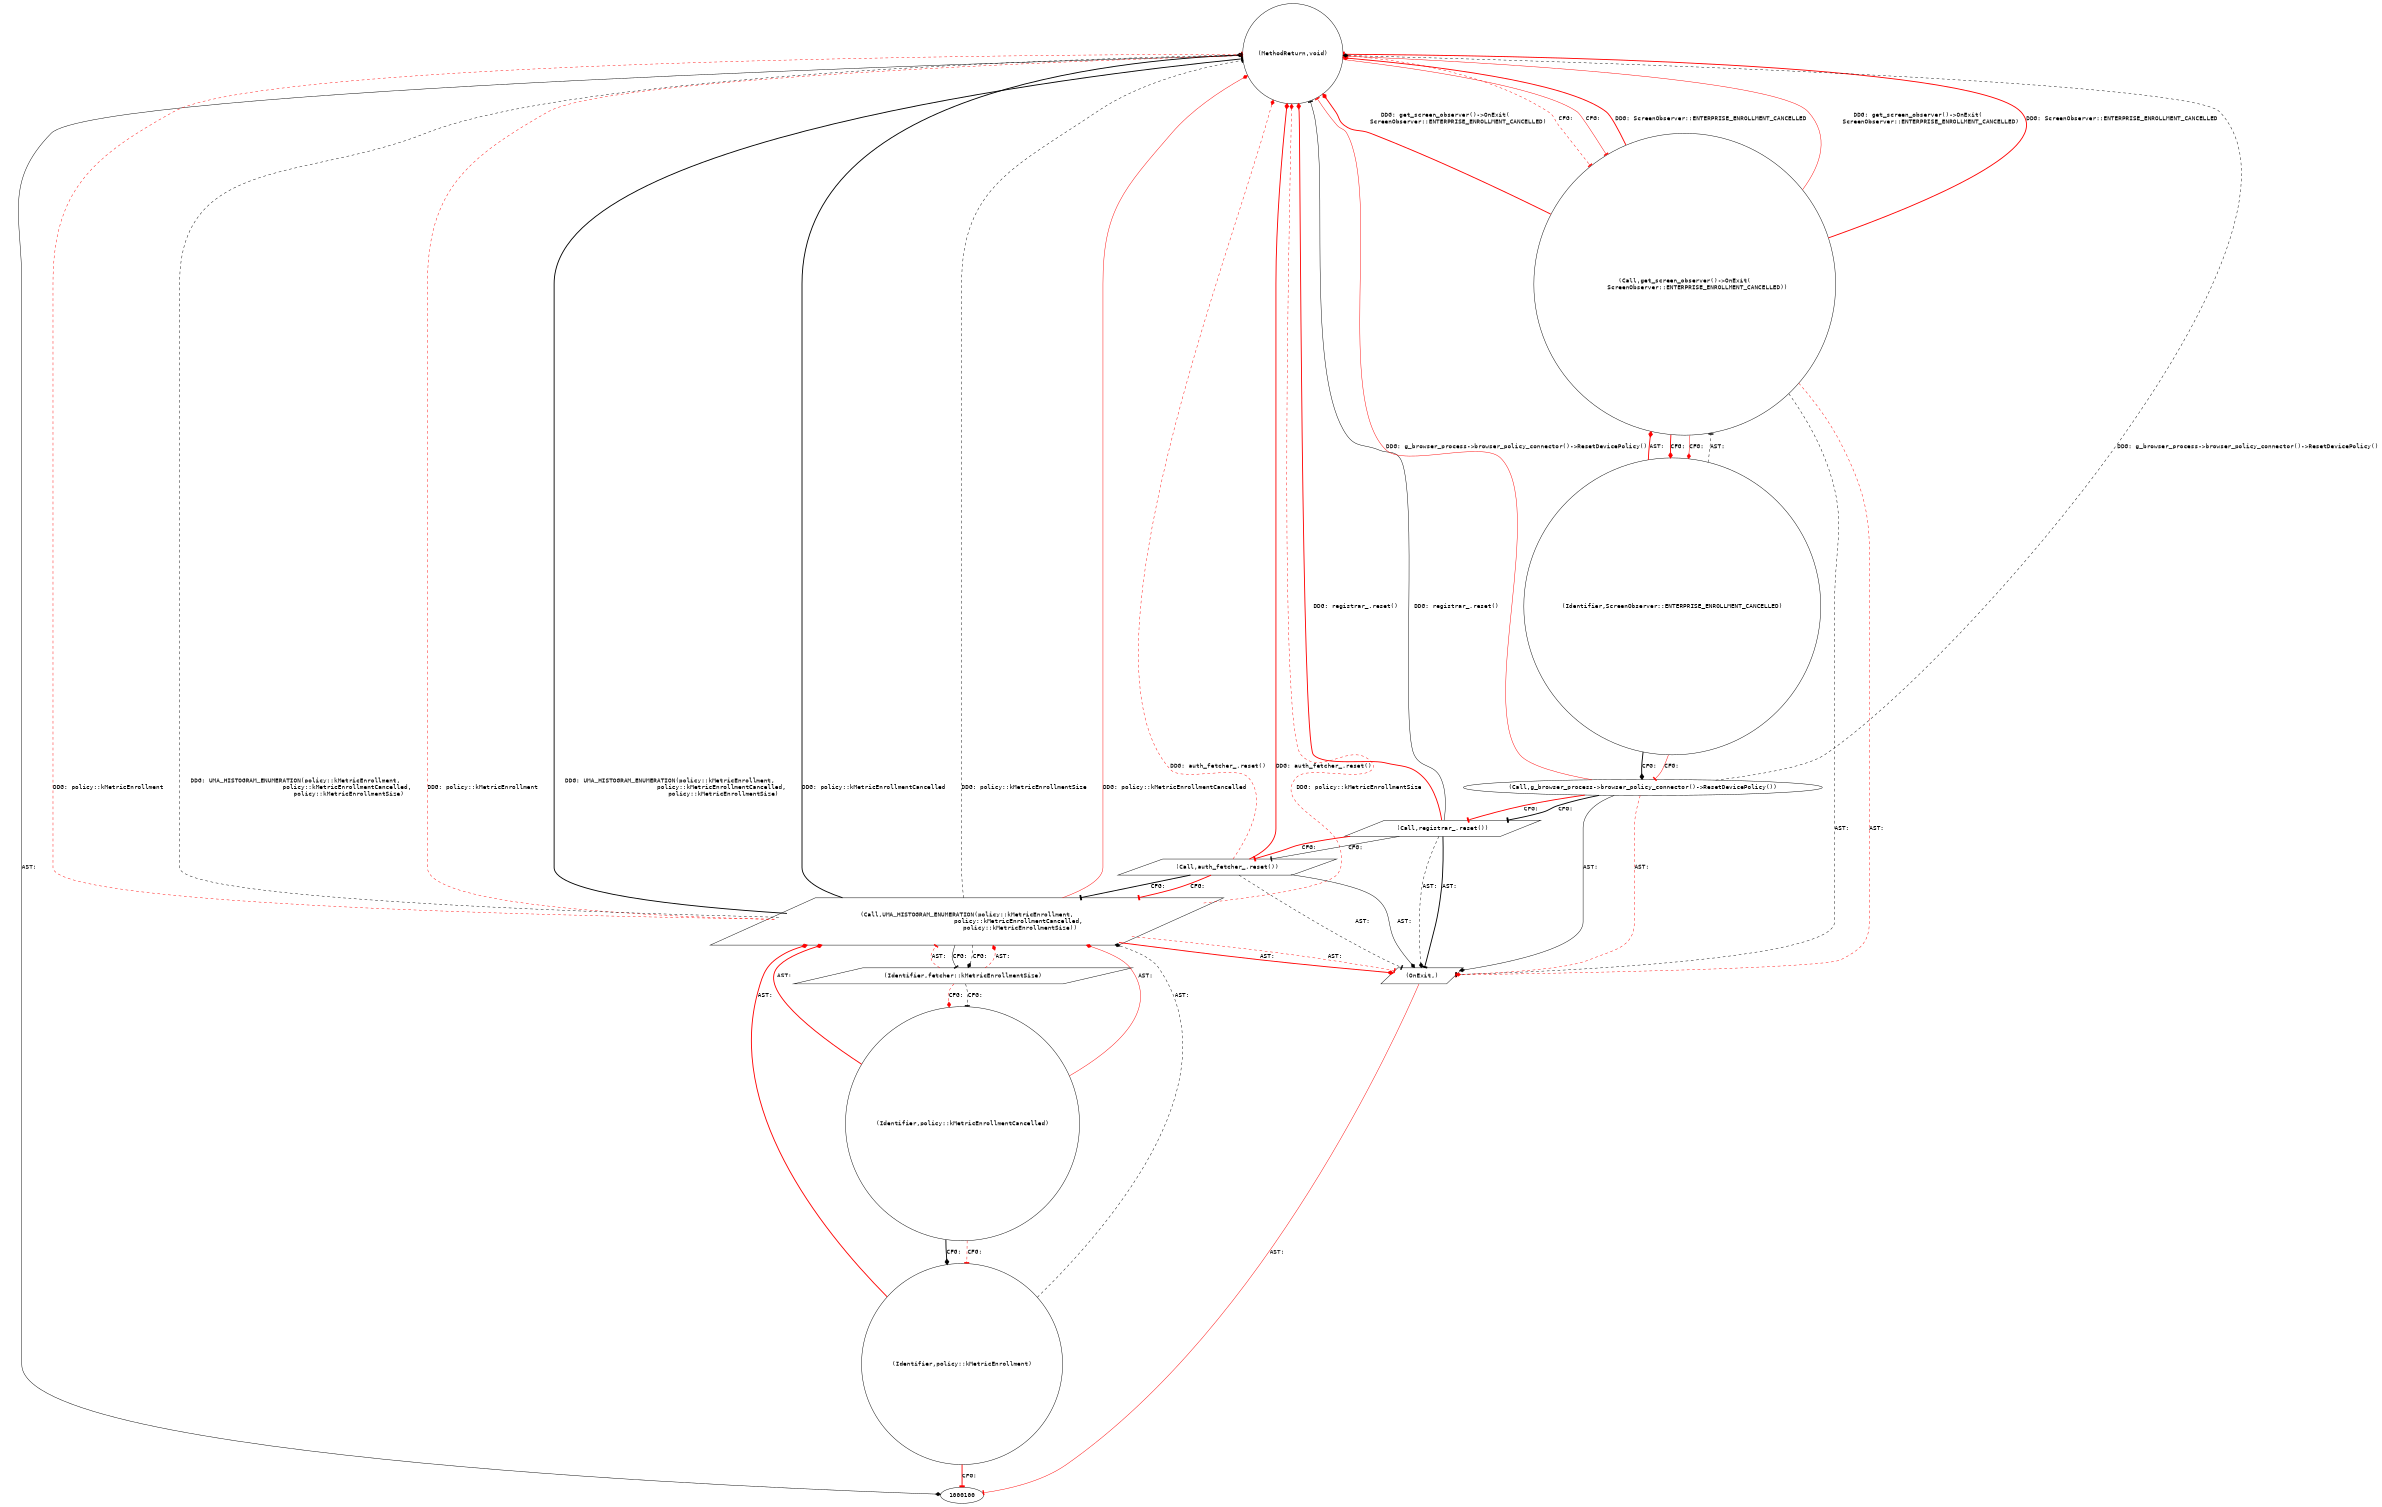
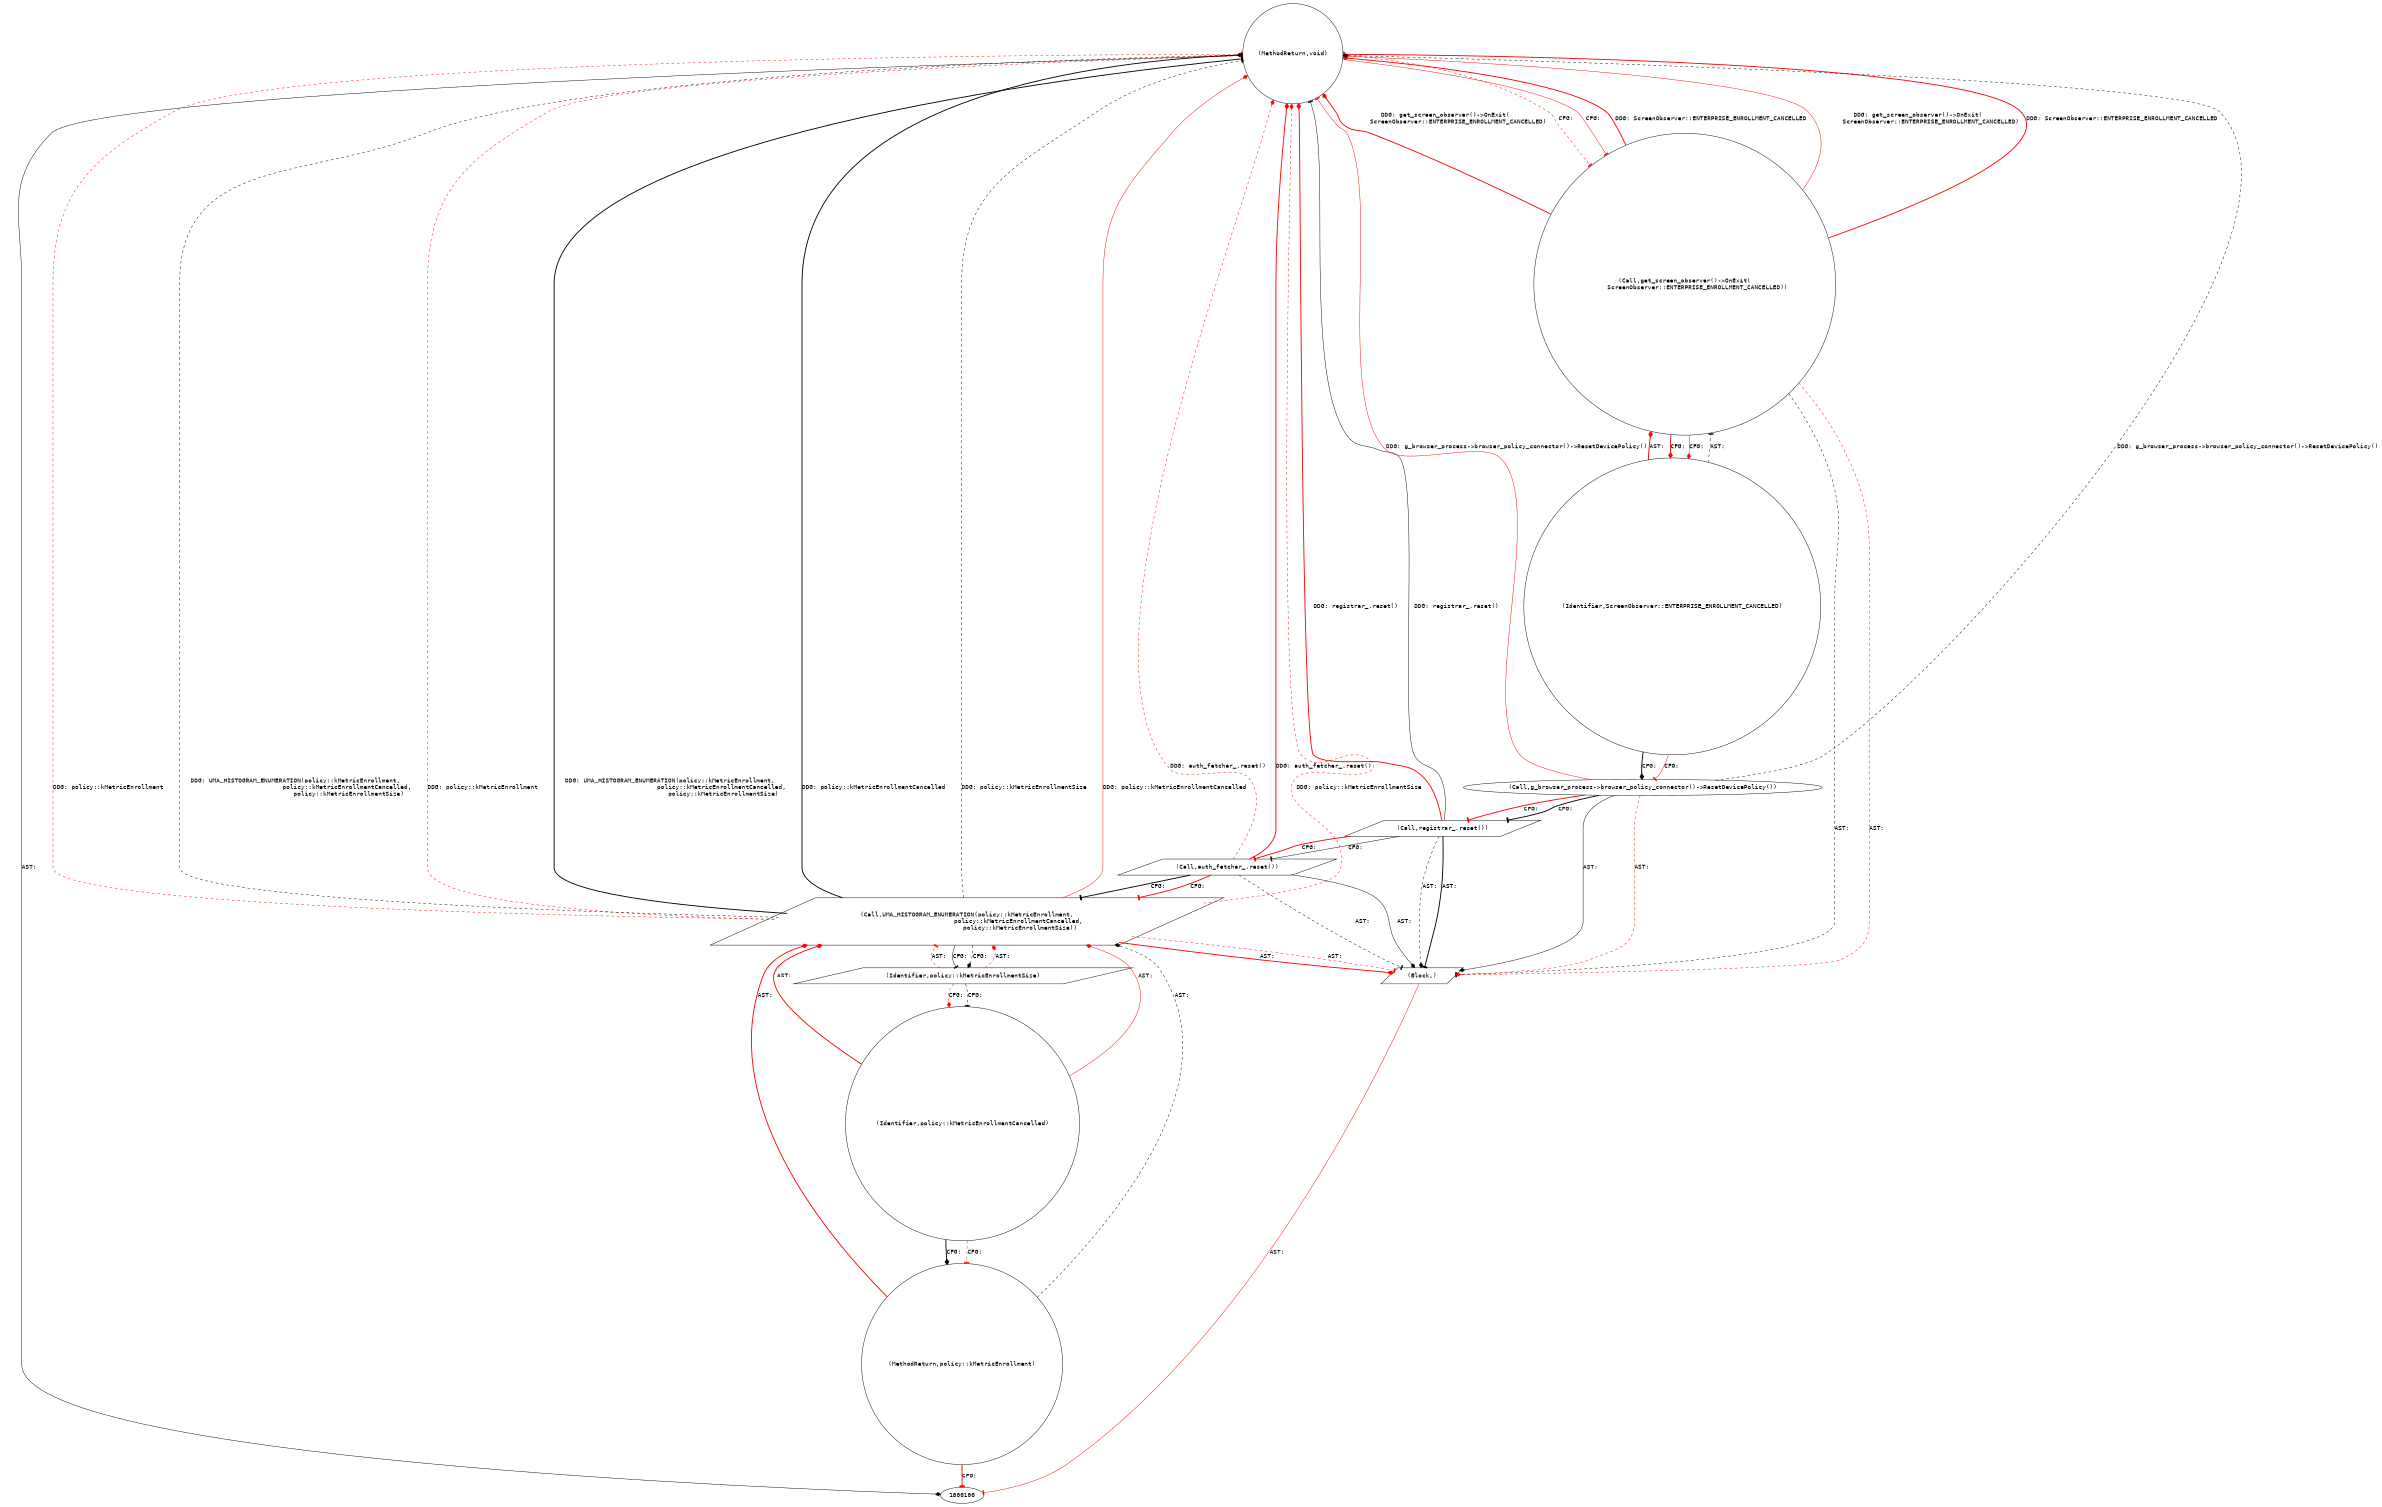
(963, 976) -> (963, 976)
(1422, 976) -> (1422, 976)
(962, 1364) -> (962, 1364)
